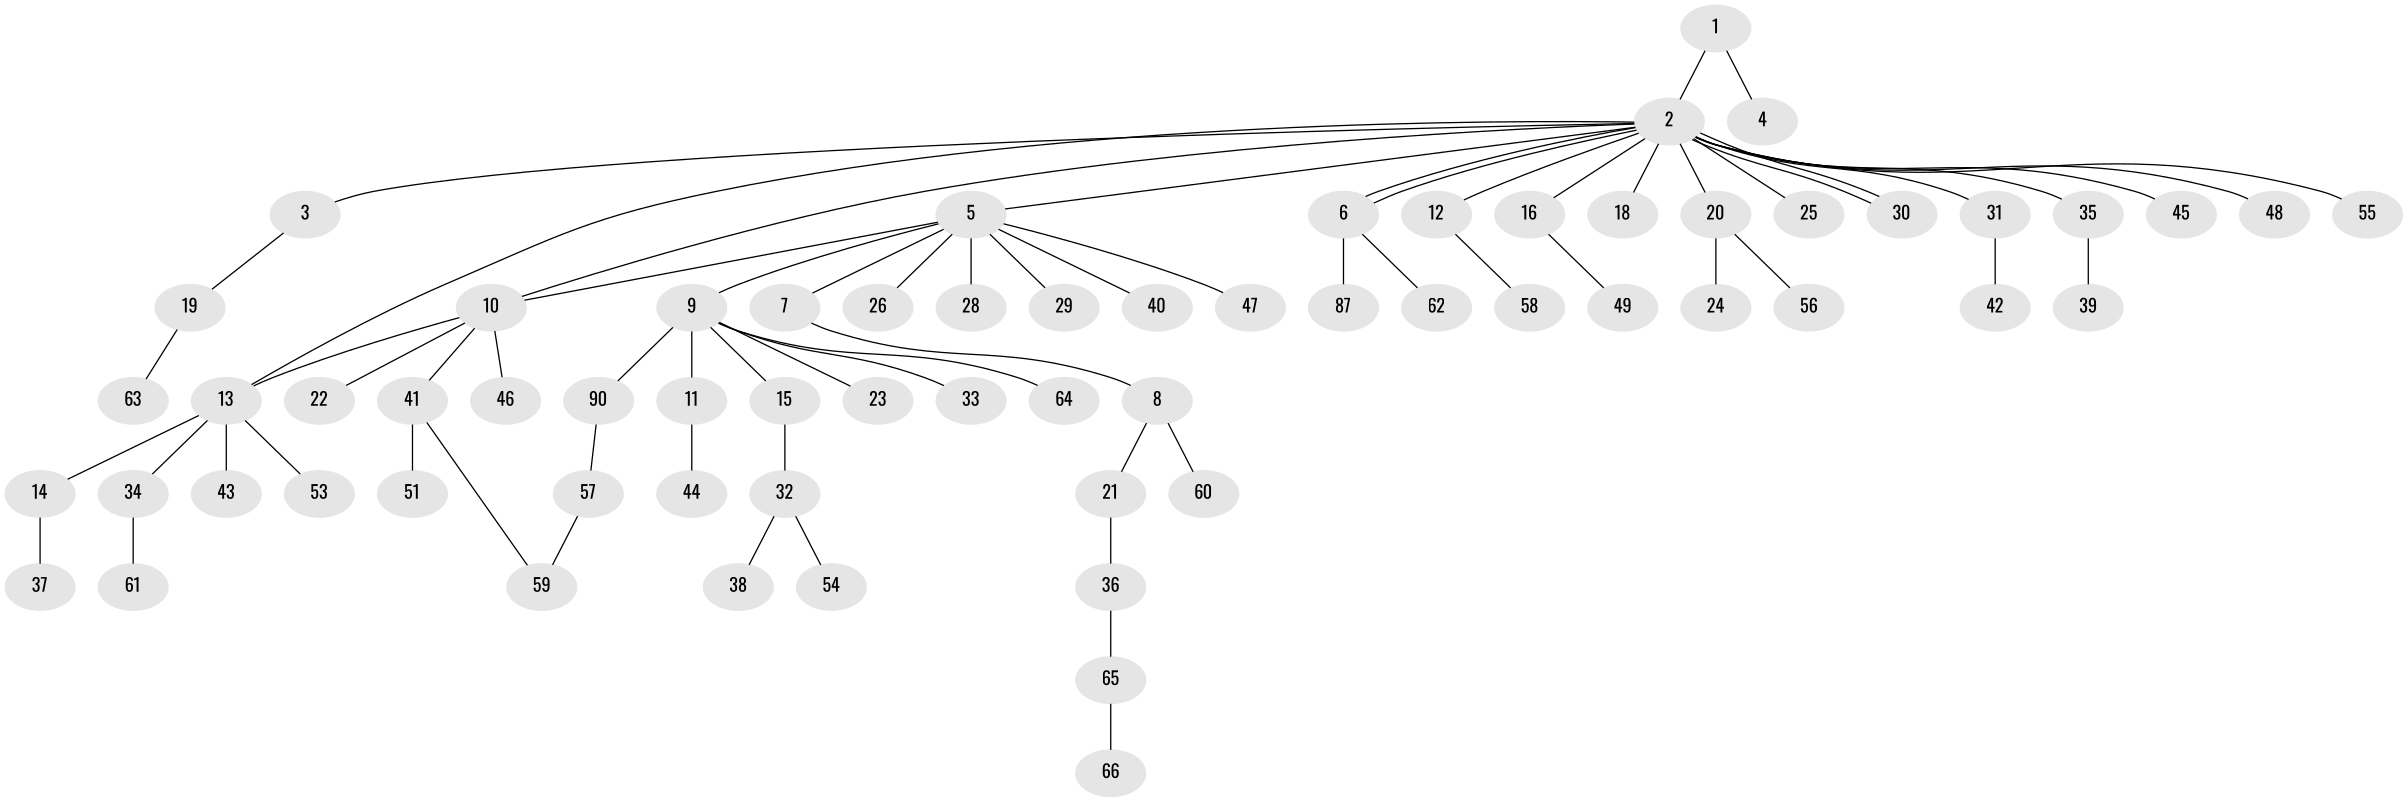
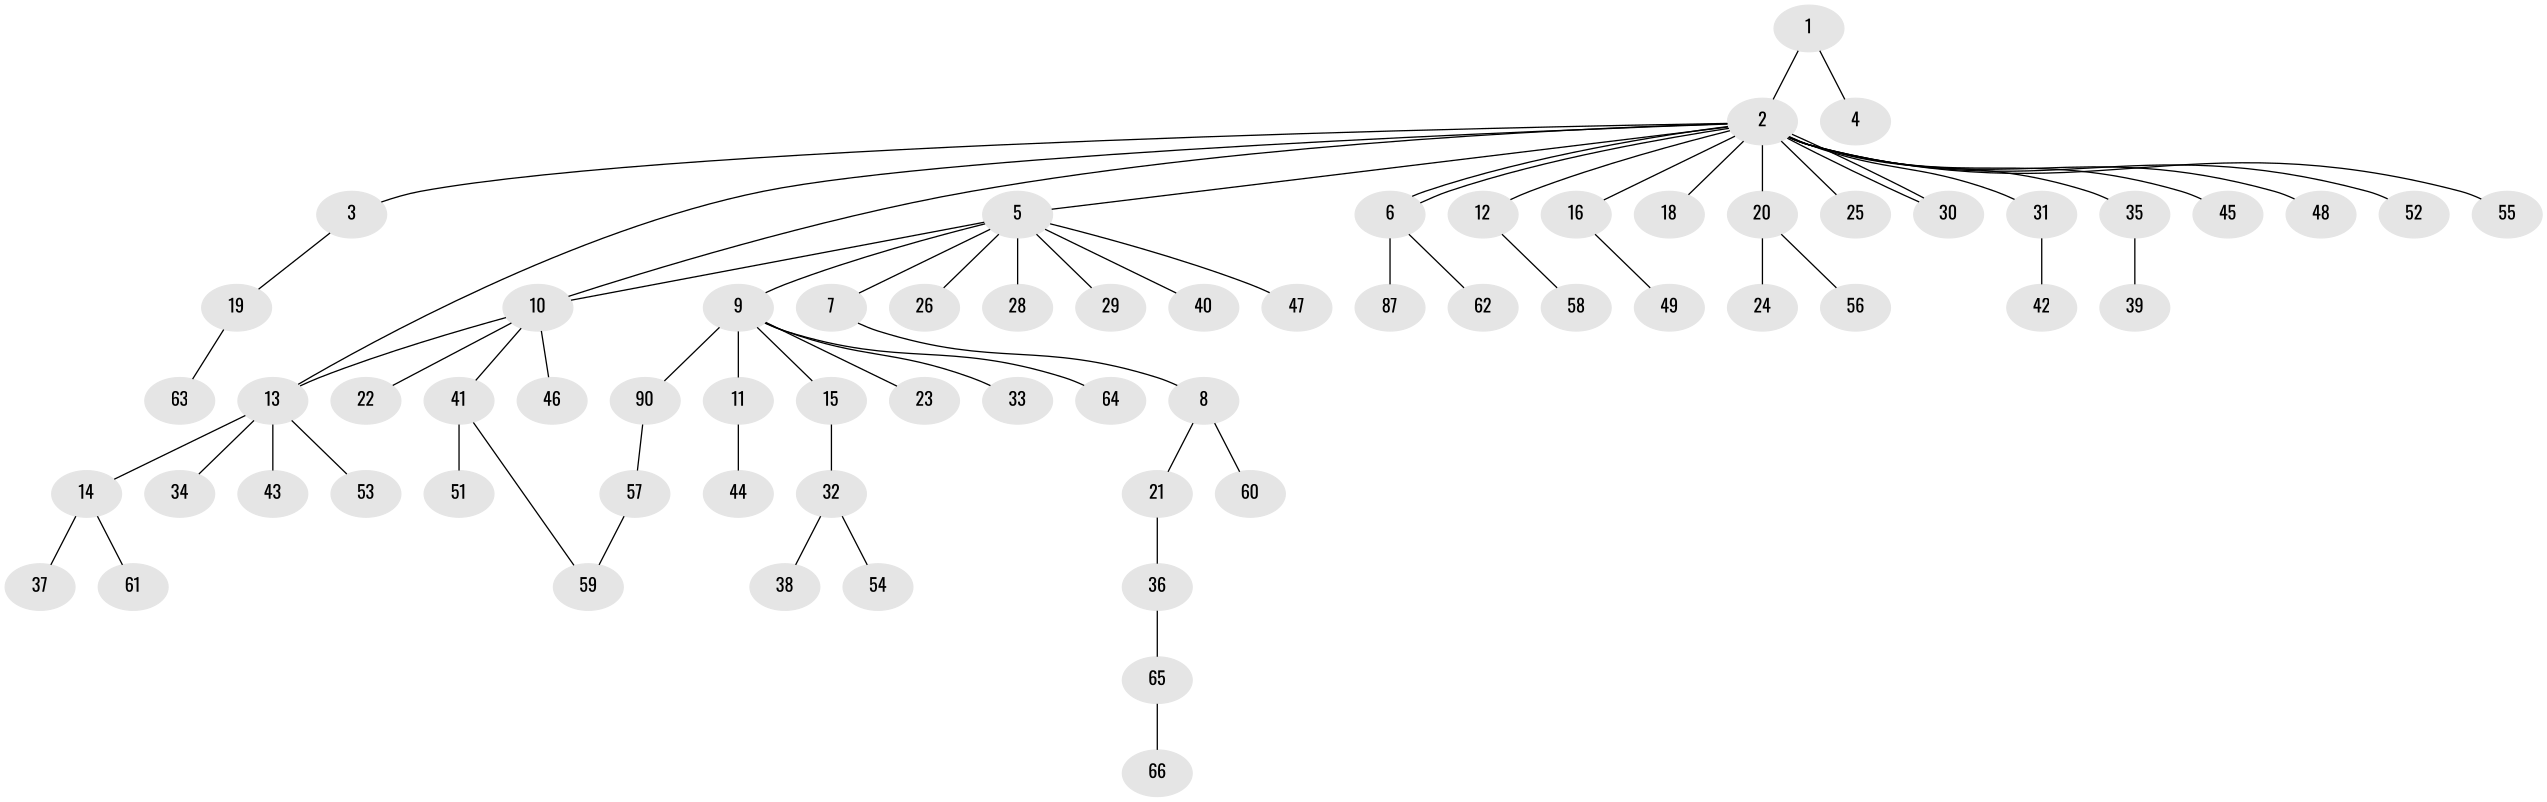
none -> (2414, 215)
(133, 541) -> (110, 541)
